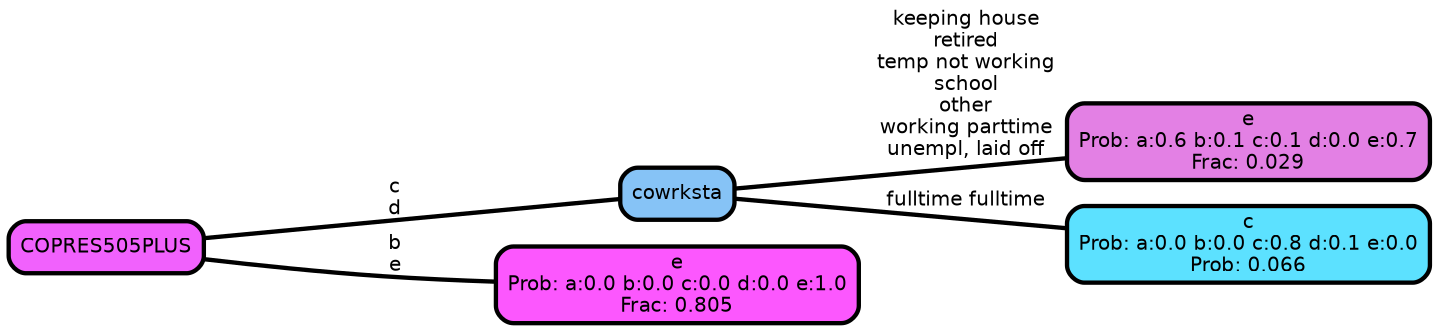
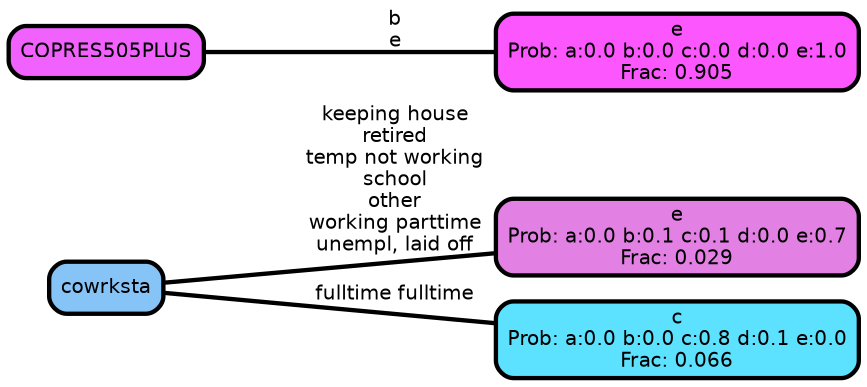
(1248, 142) -> (677, 237)
(412, 219) -> none
(1248, 244) -> (677, 340)
(677, 285) -> (677, 52)
